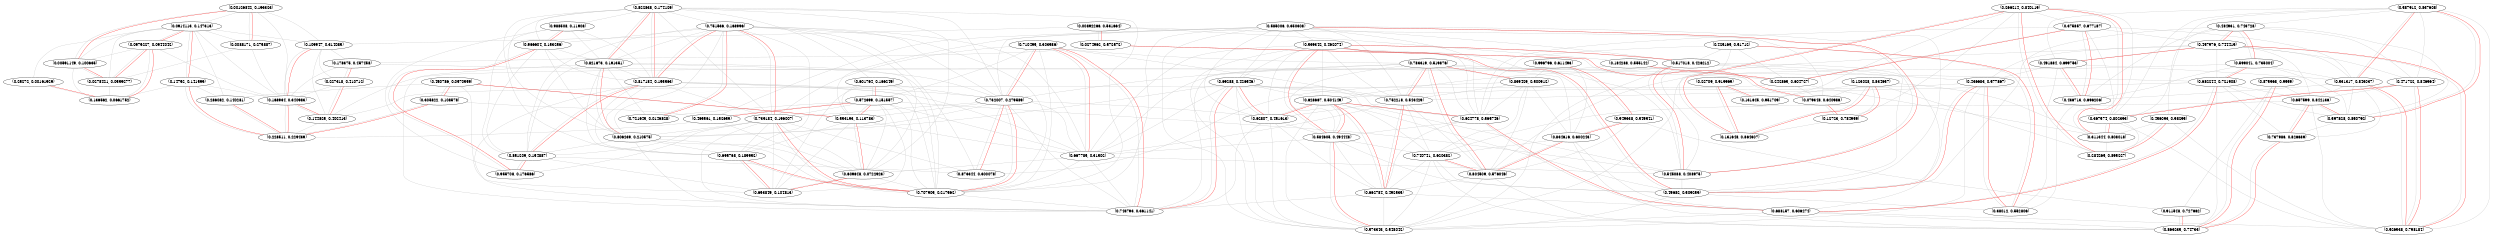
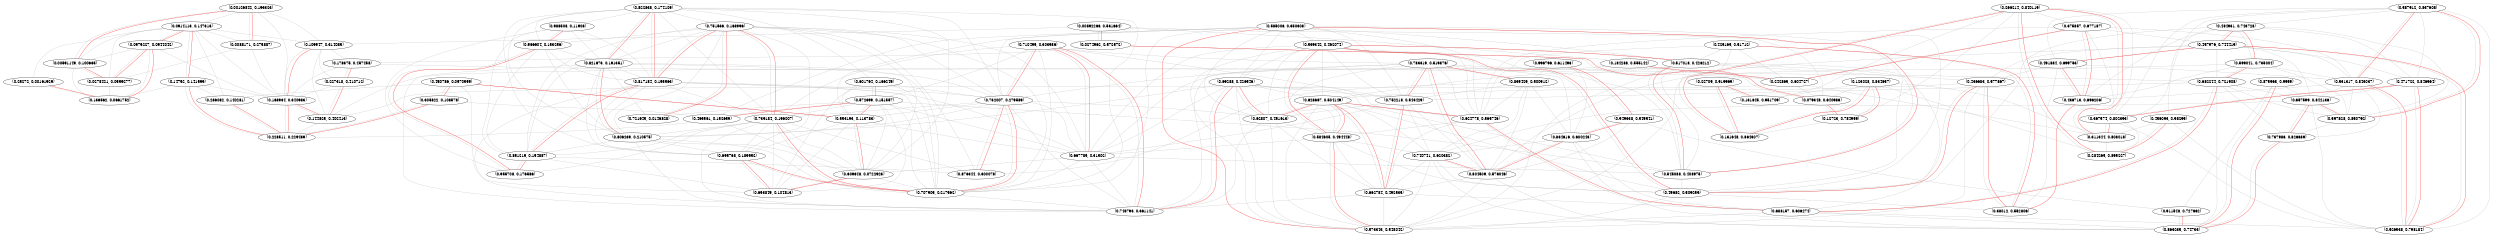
(1193, 146) -> (1193, 146)
(527, 156) -> (527, 156)
(2056, 160) -> (2056, 160)
